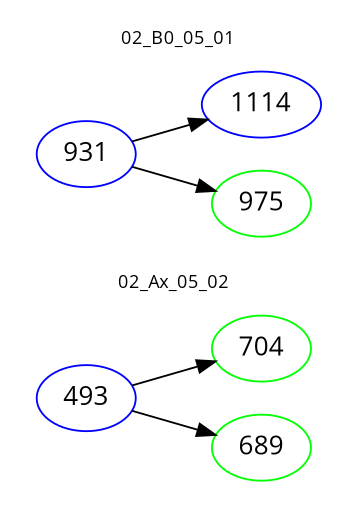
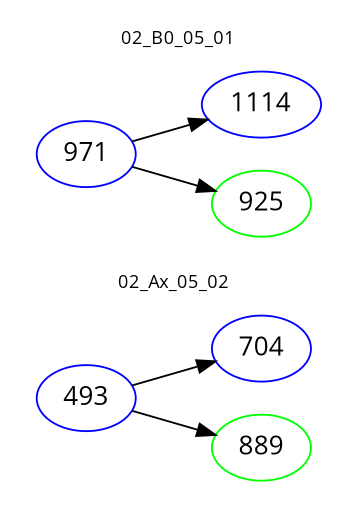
(86, 154) -> (86, 154)
(261, 204) -> (261, 204)
(261, 349) -> (261, 349)
(261, 448) -> (261, 448)
